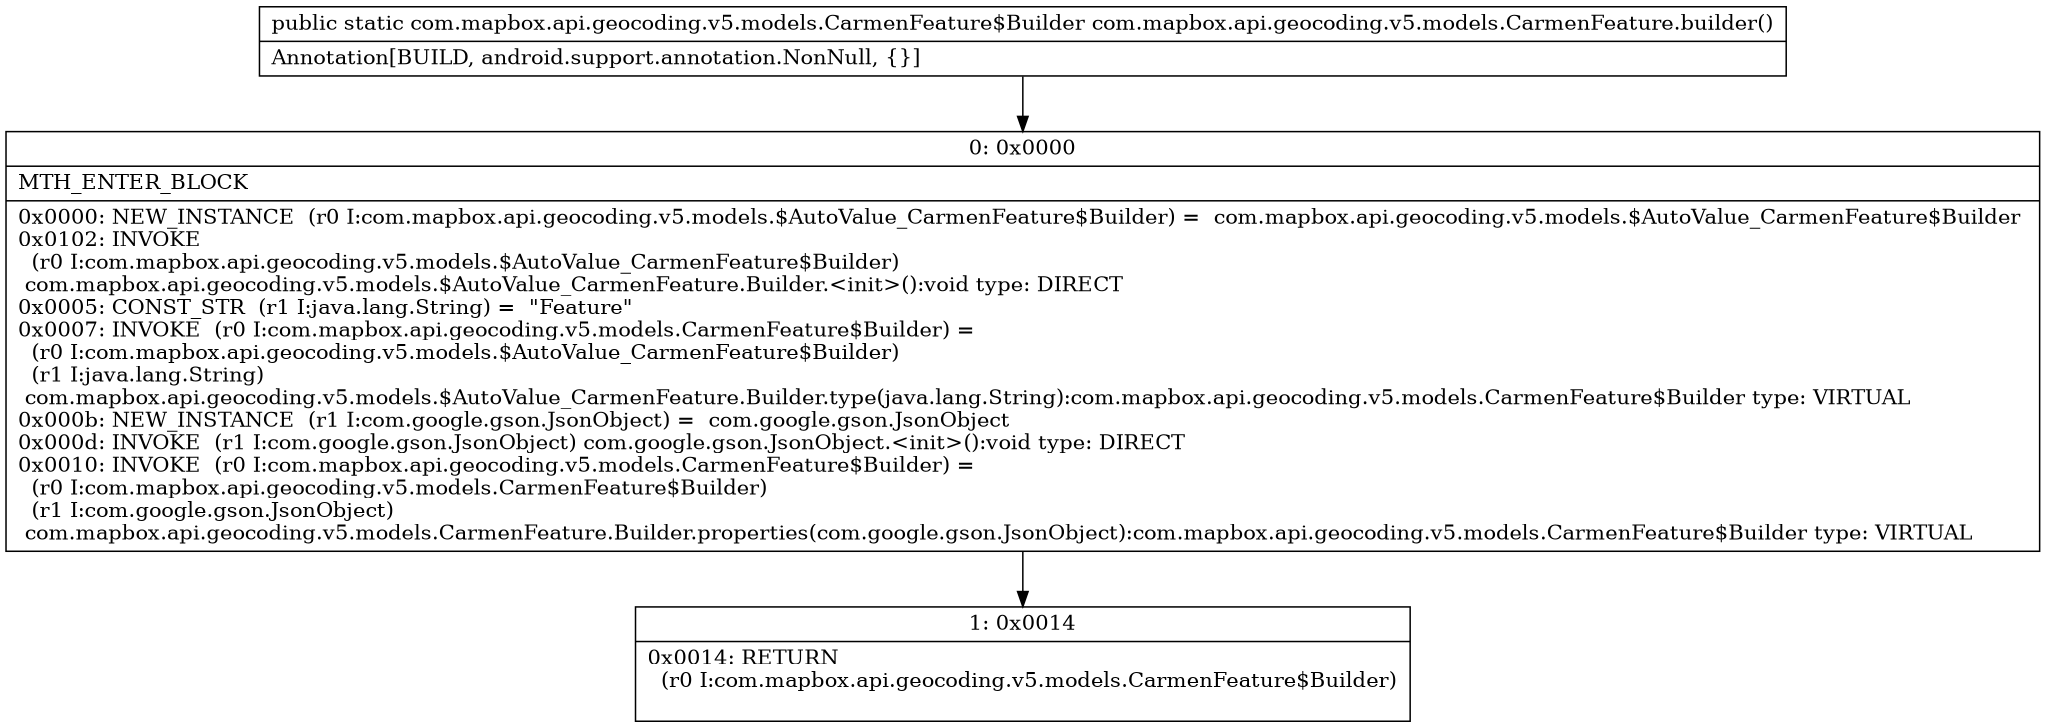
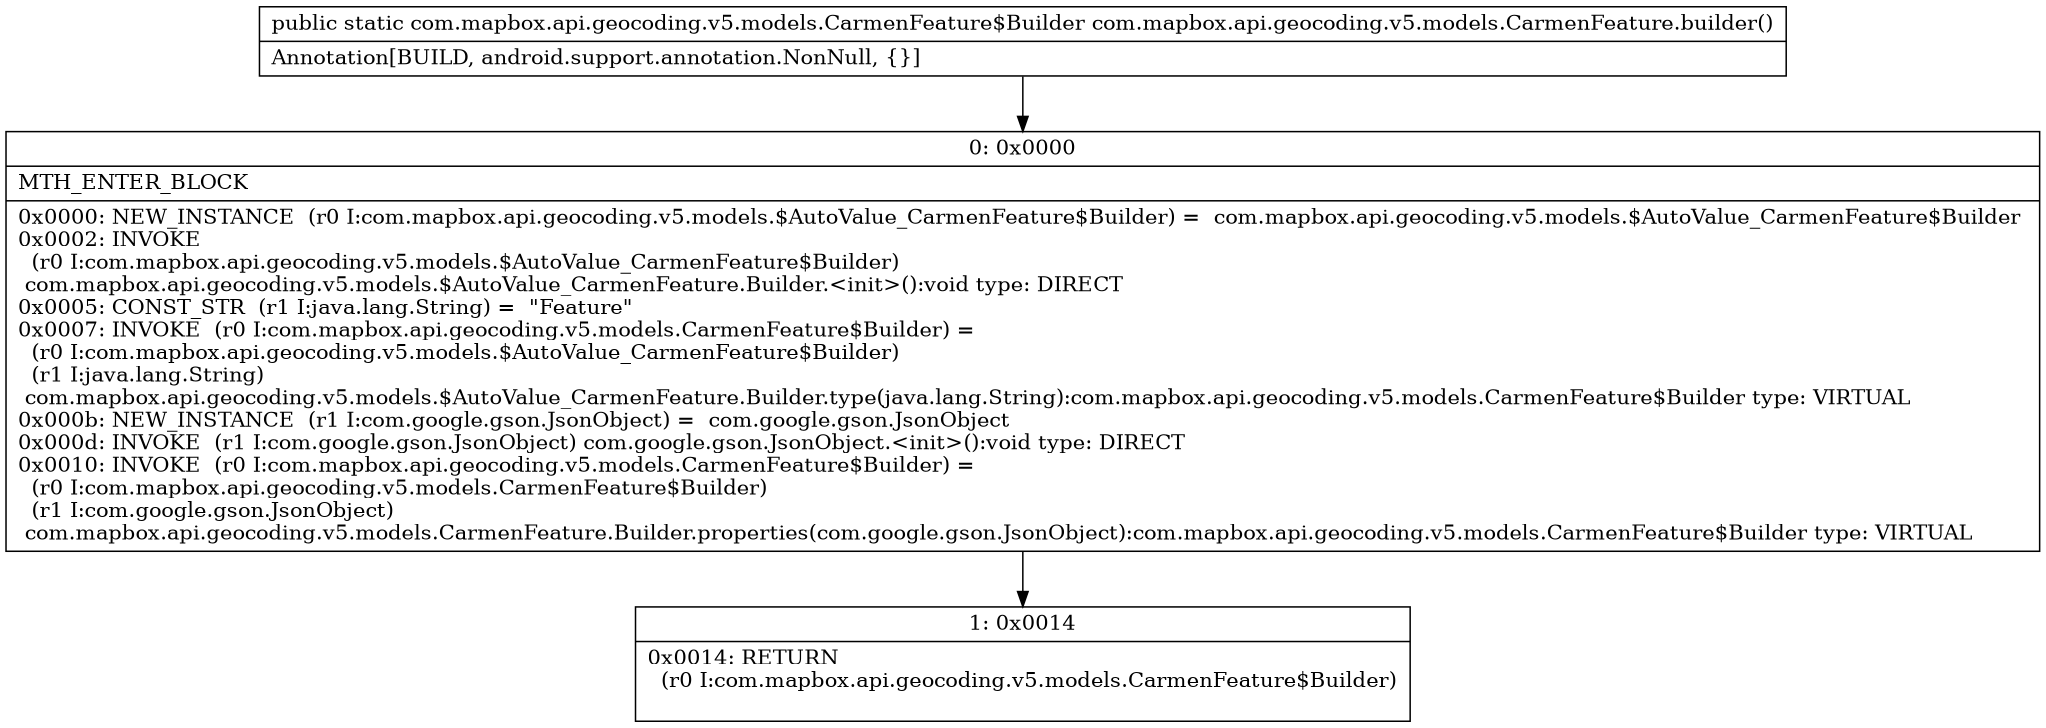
(117, 240) -> (117, 240)
